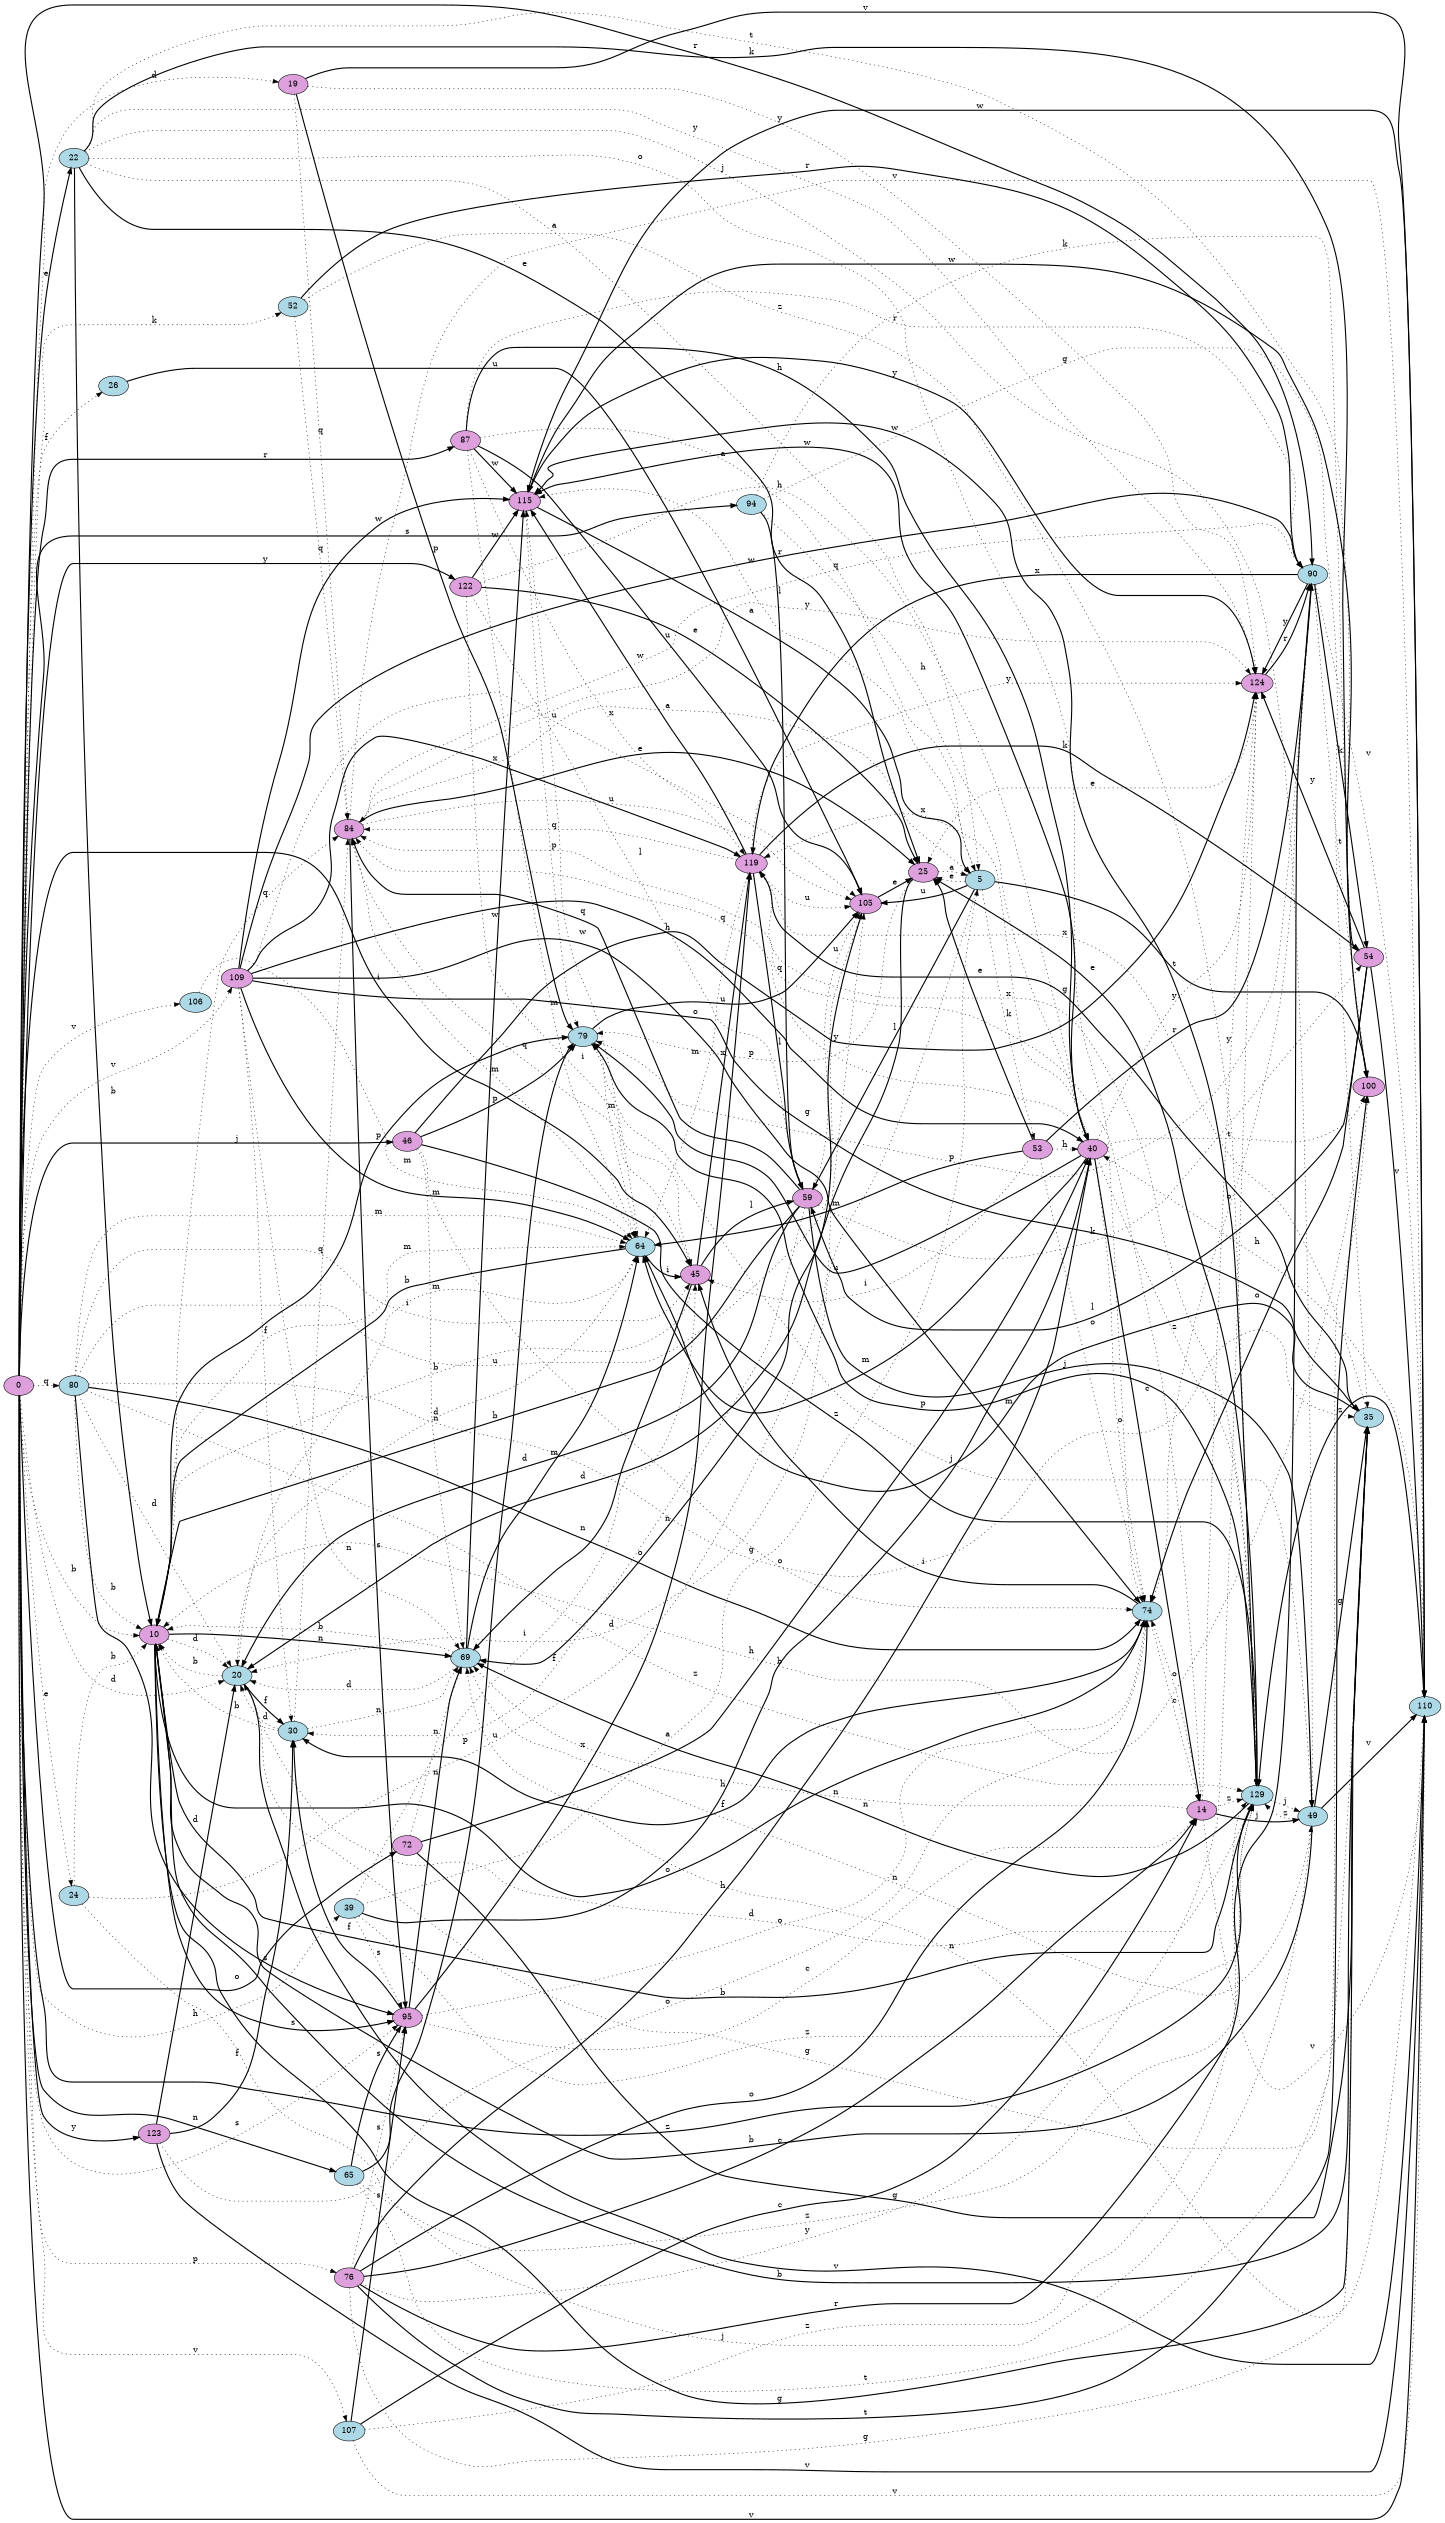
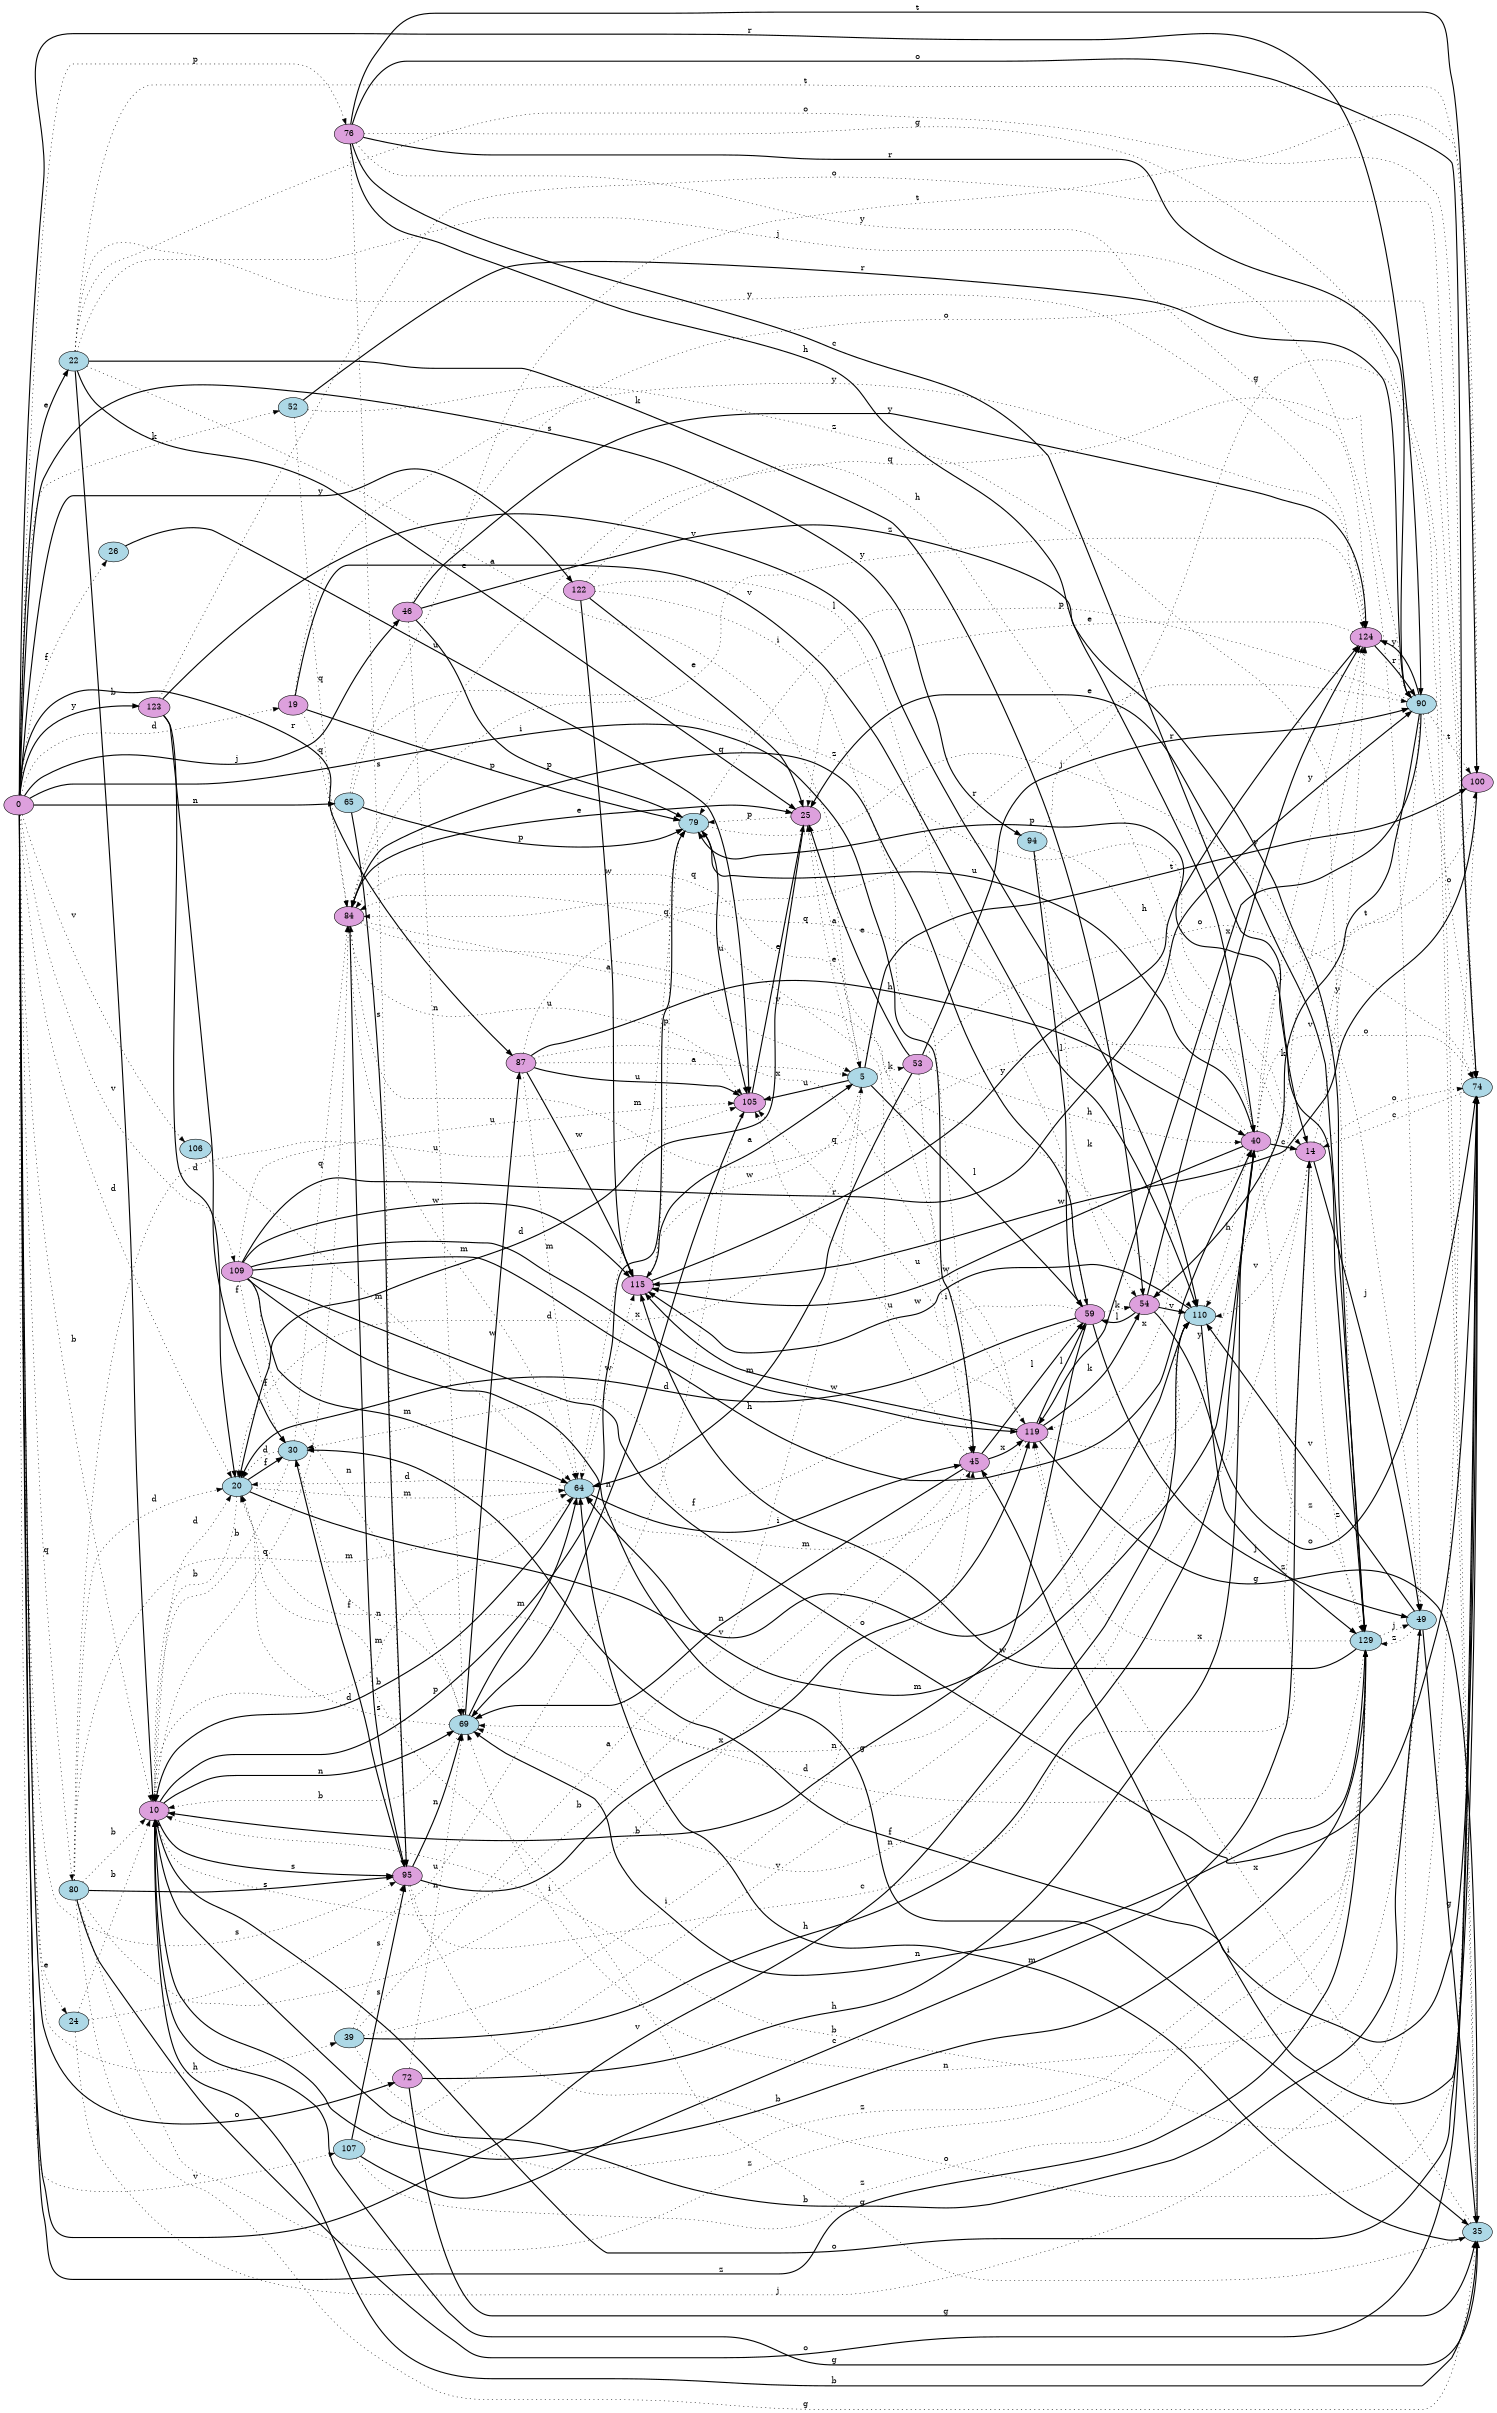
(490, 1082) -> (488, 1428)
(952, 2198) -> (868, 777)
